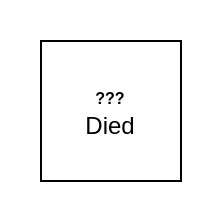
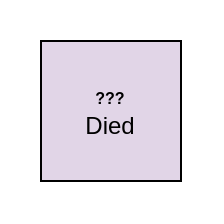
(111, 111) -> (111, 111)
